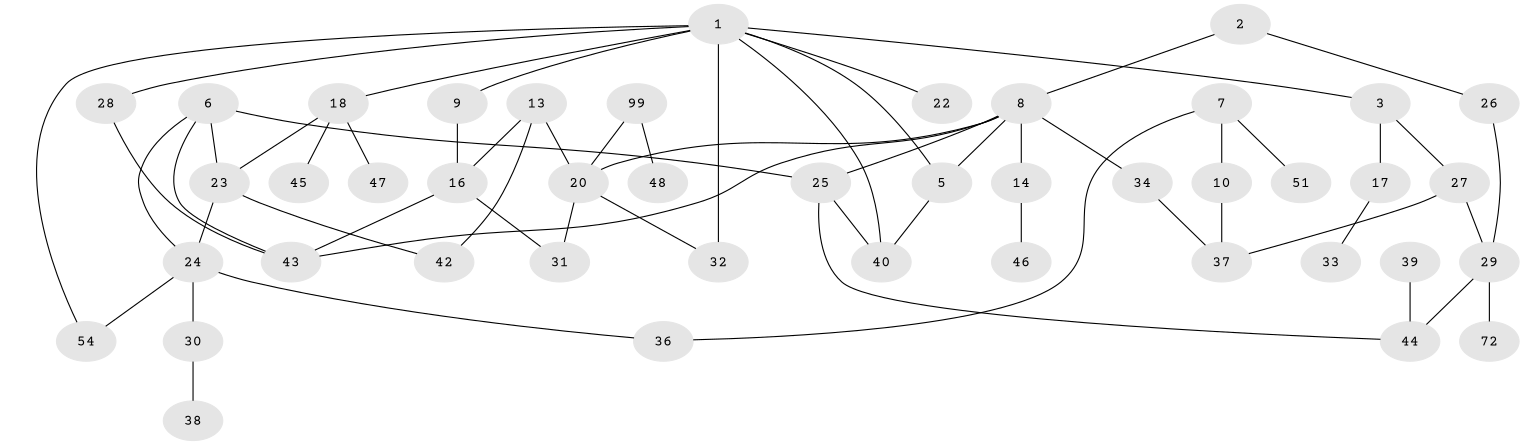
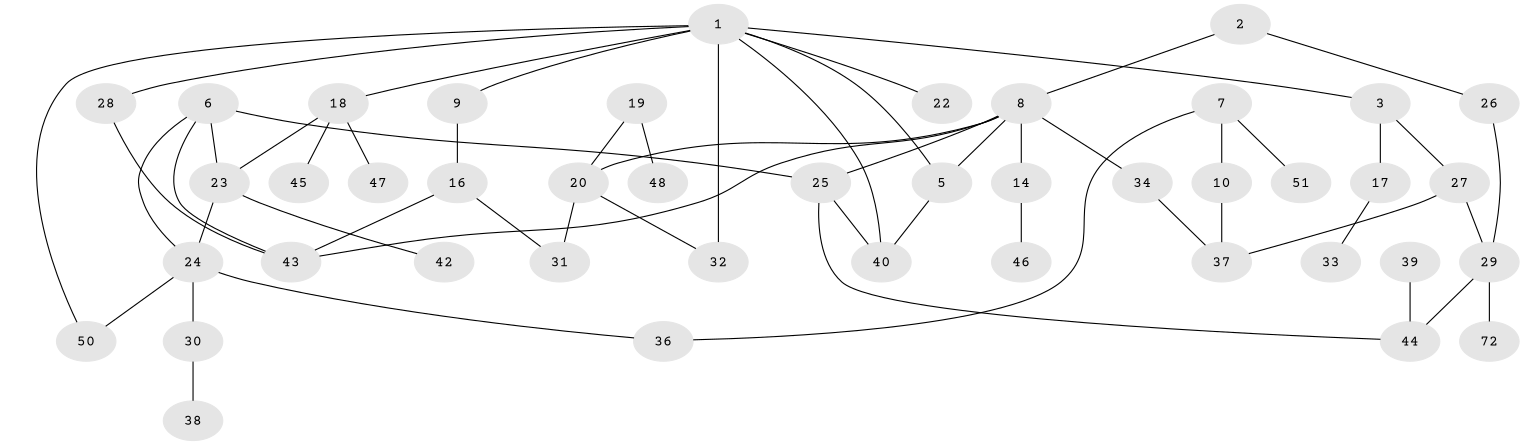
(537, 104) -> none
(637, 104) -> (637, 104)
(86, 341) -> (86, 341)
